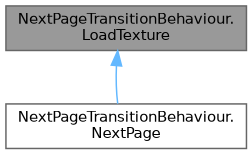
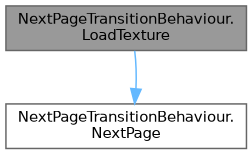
(116, 85) -> (136, 70)
